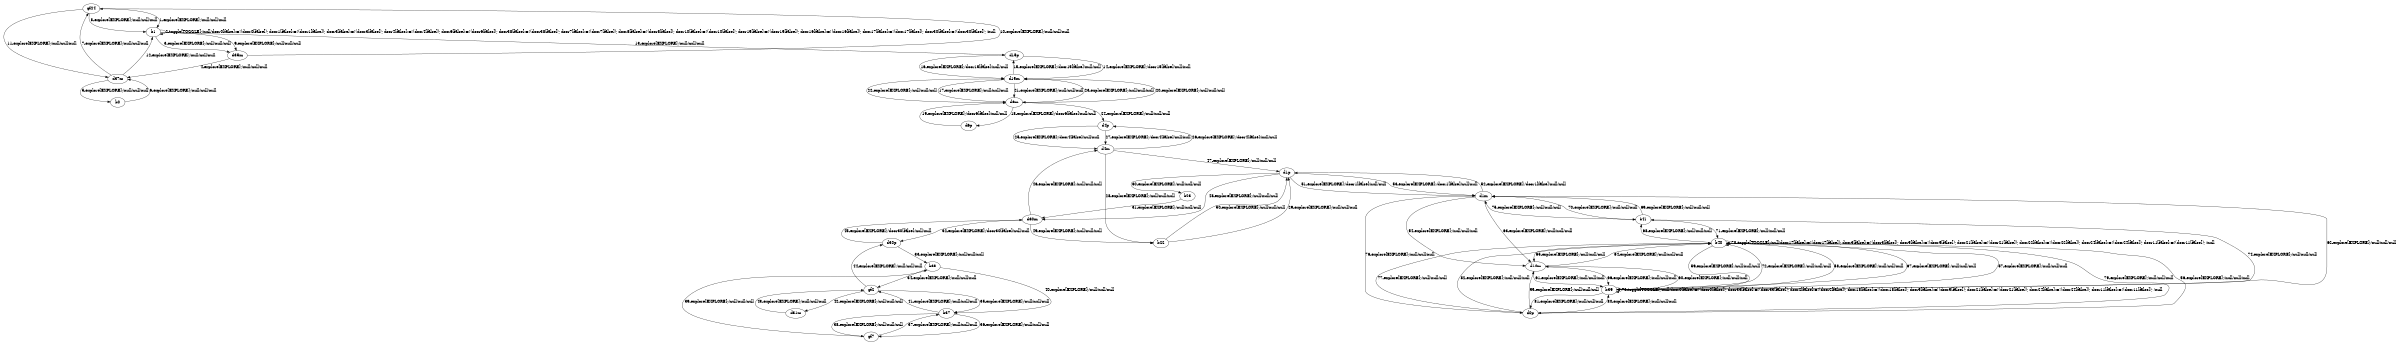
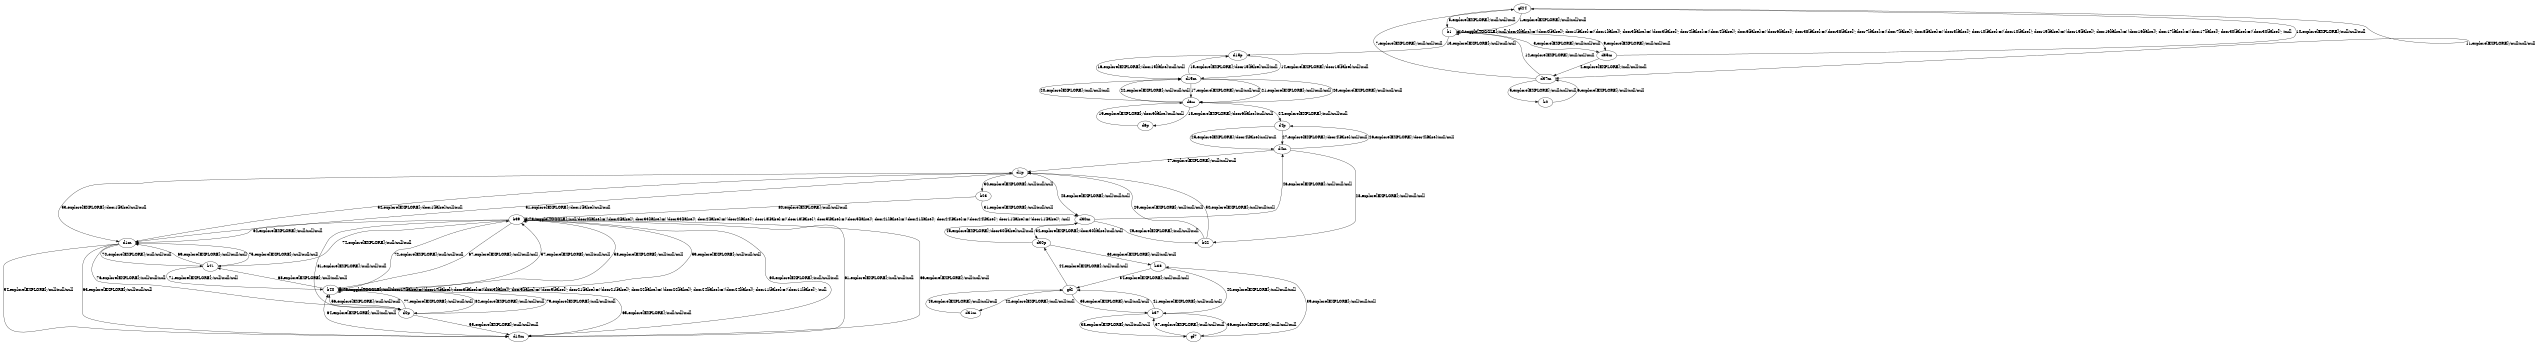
(1579, 311) -> (751, 208)
